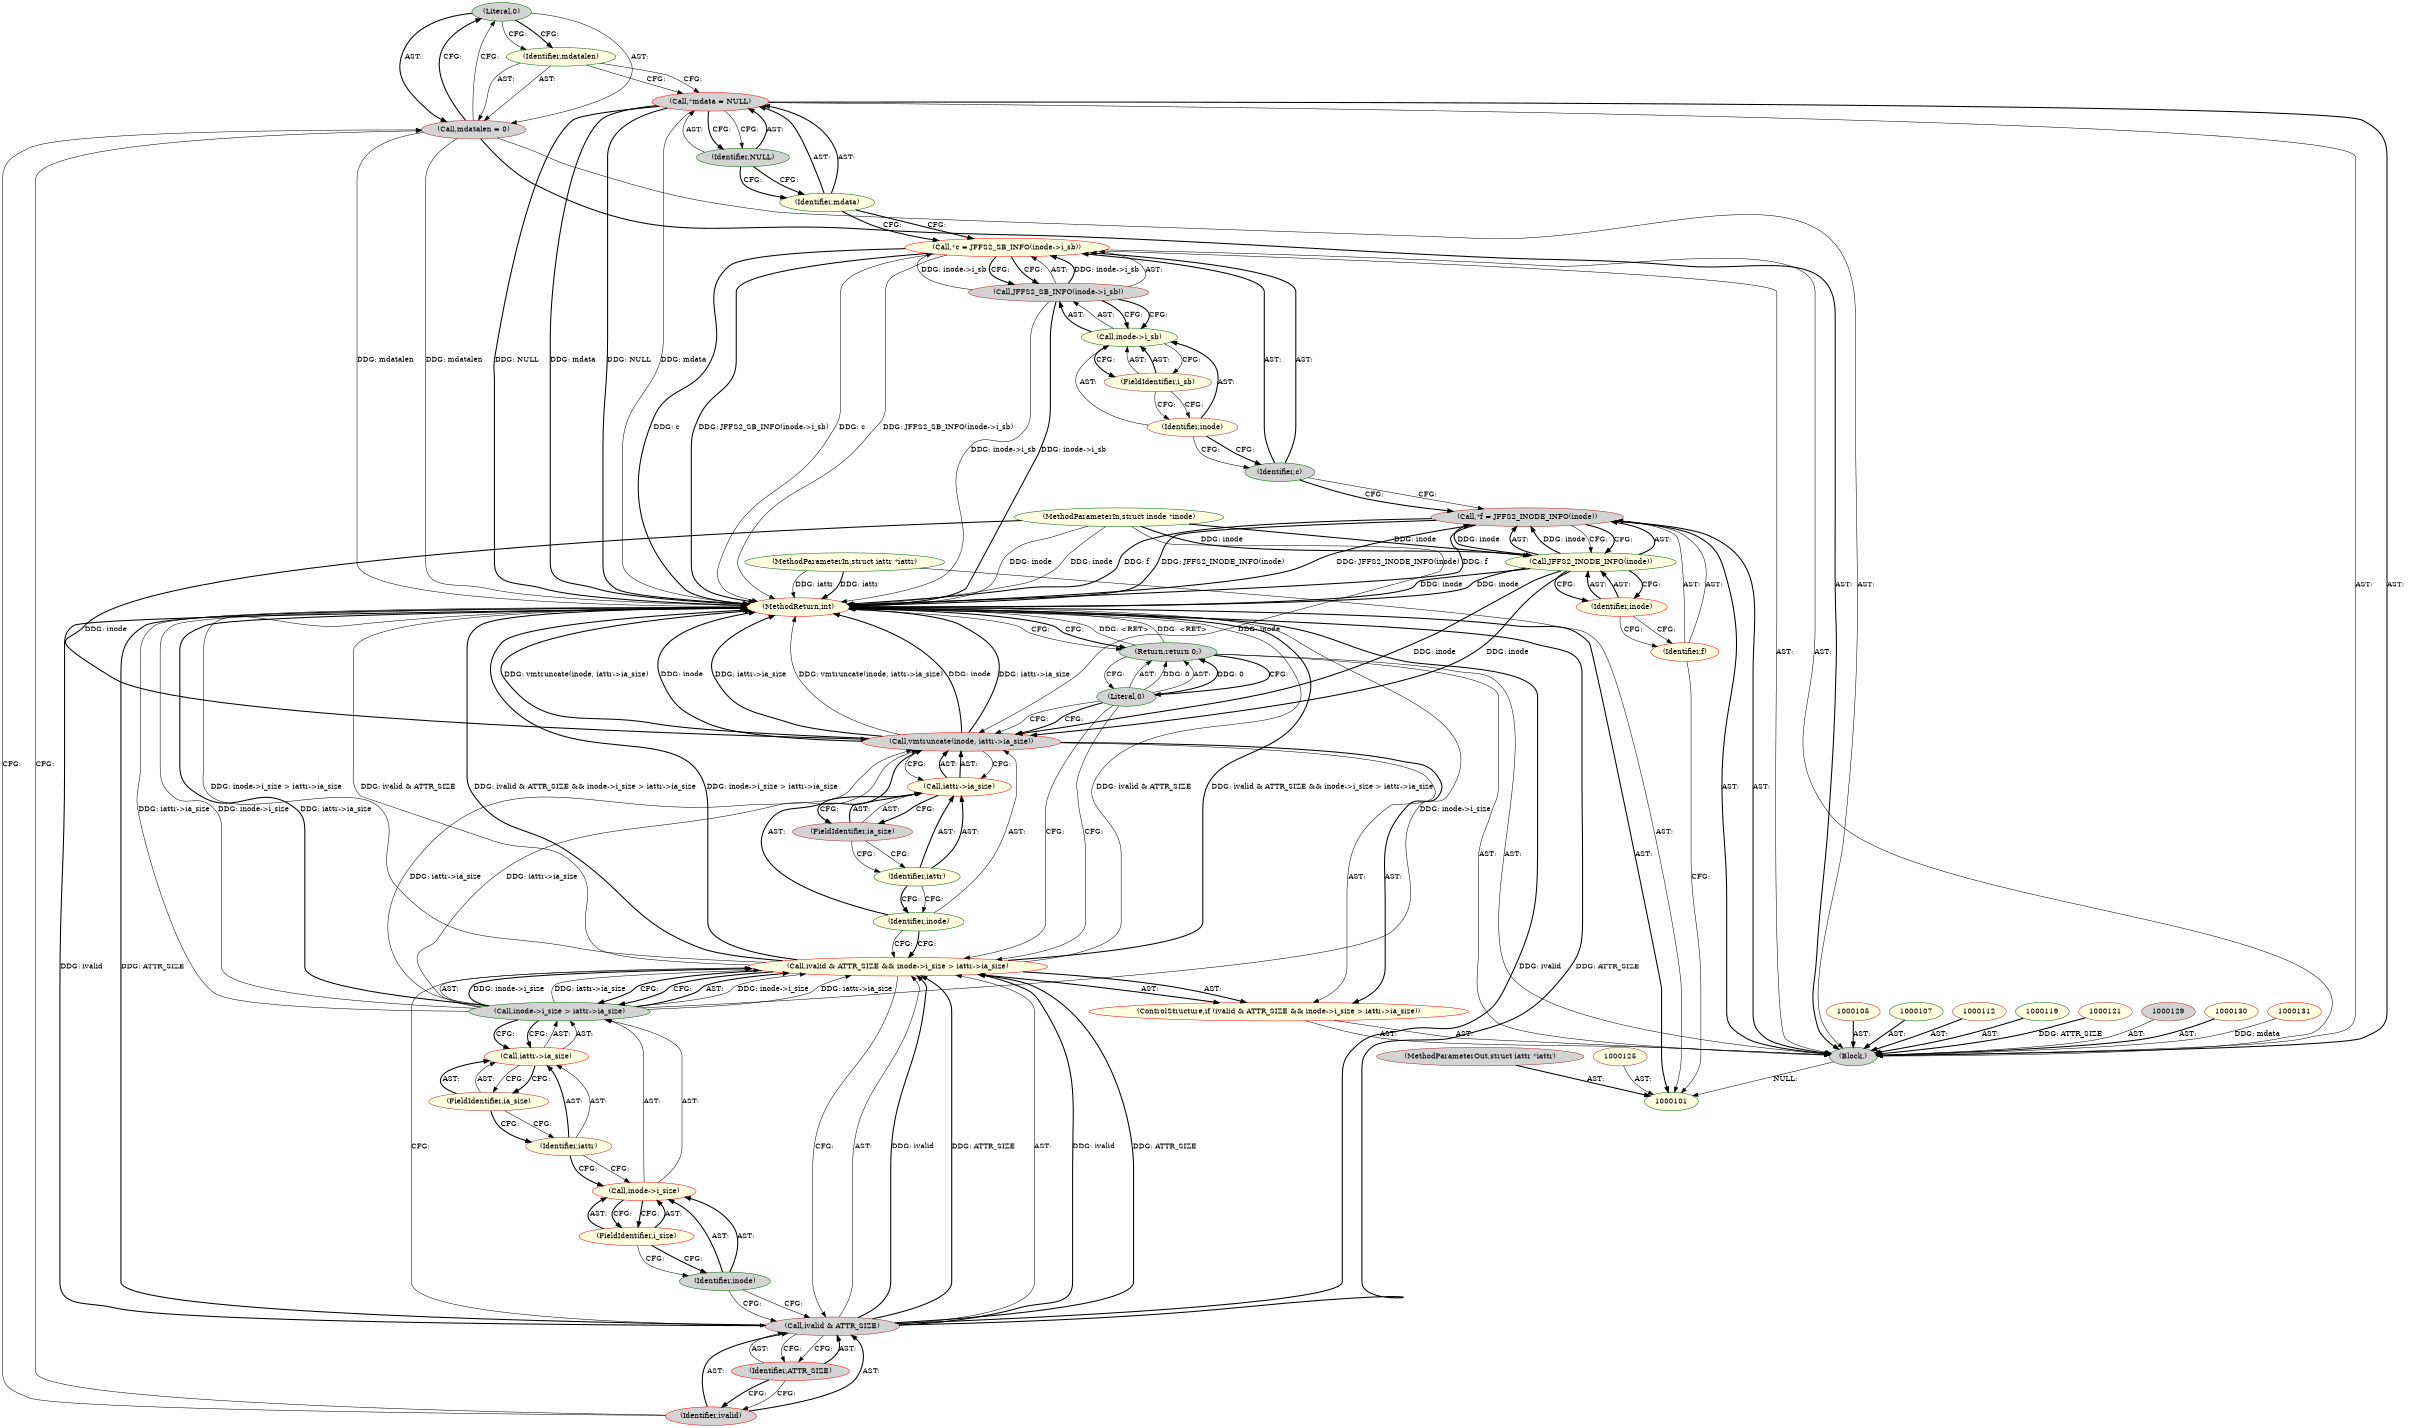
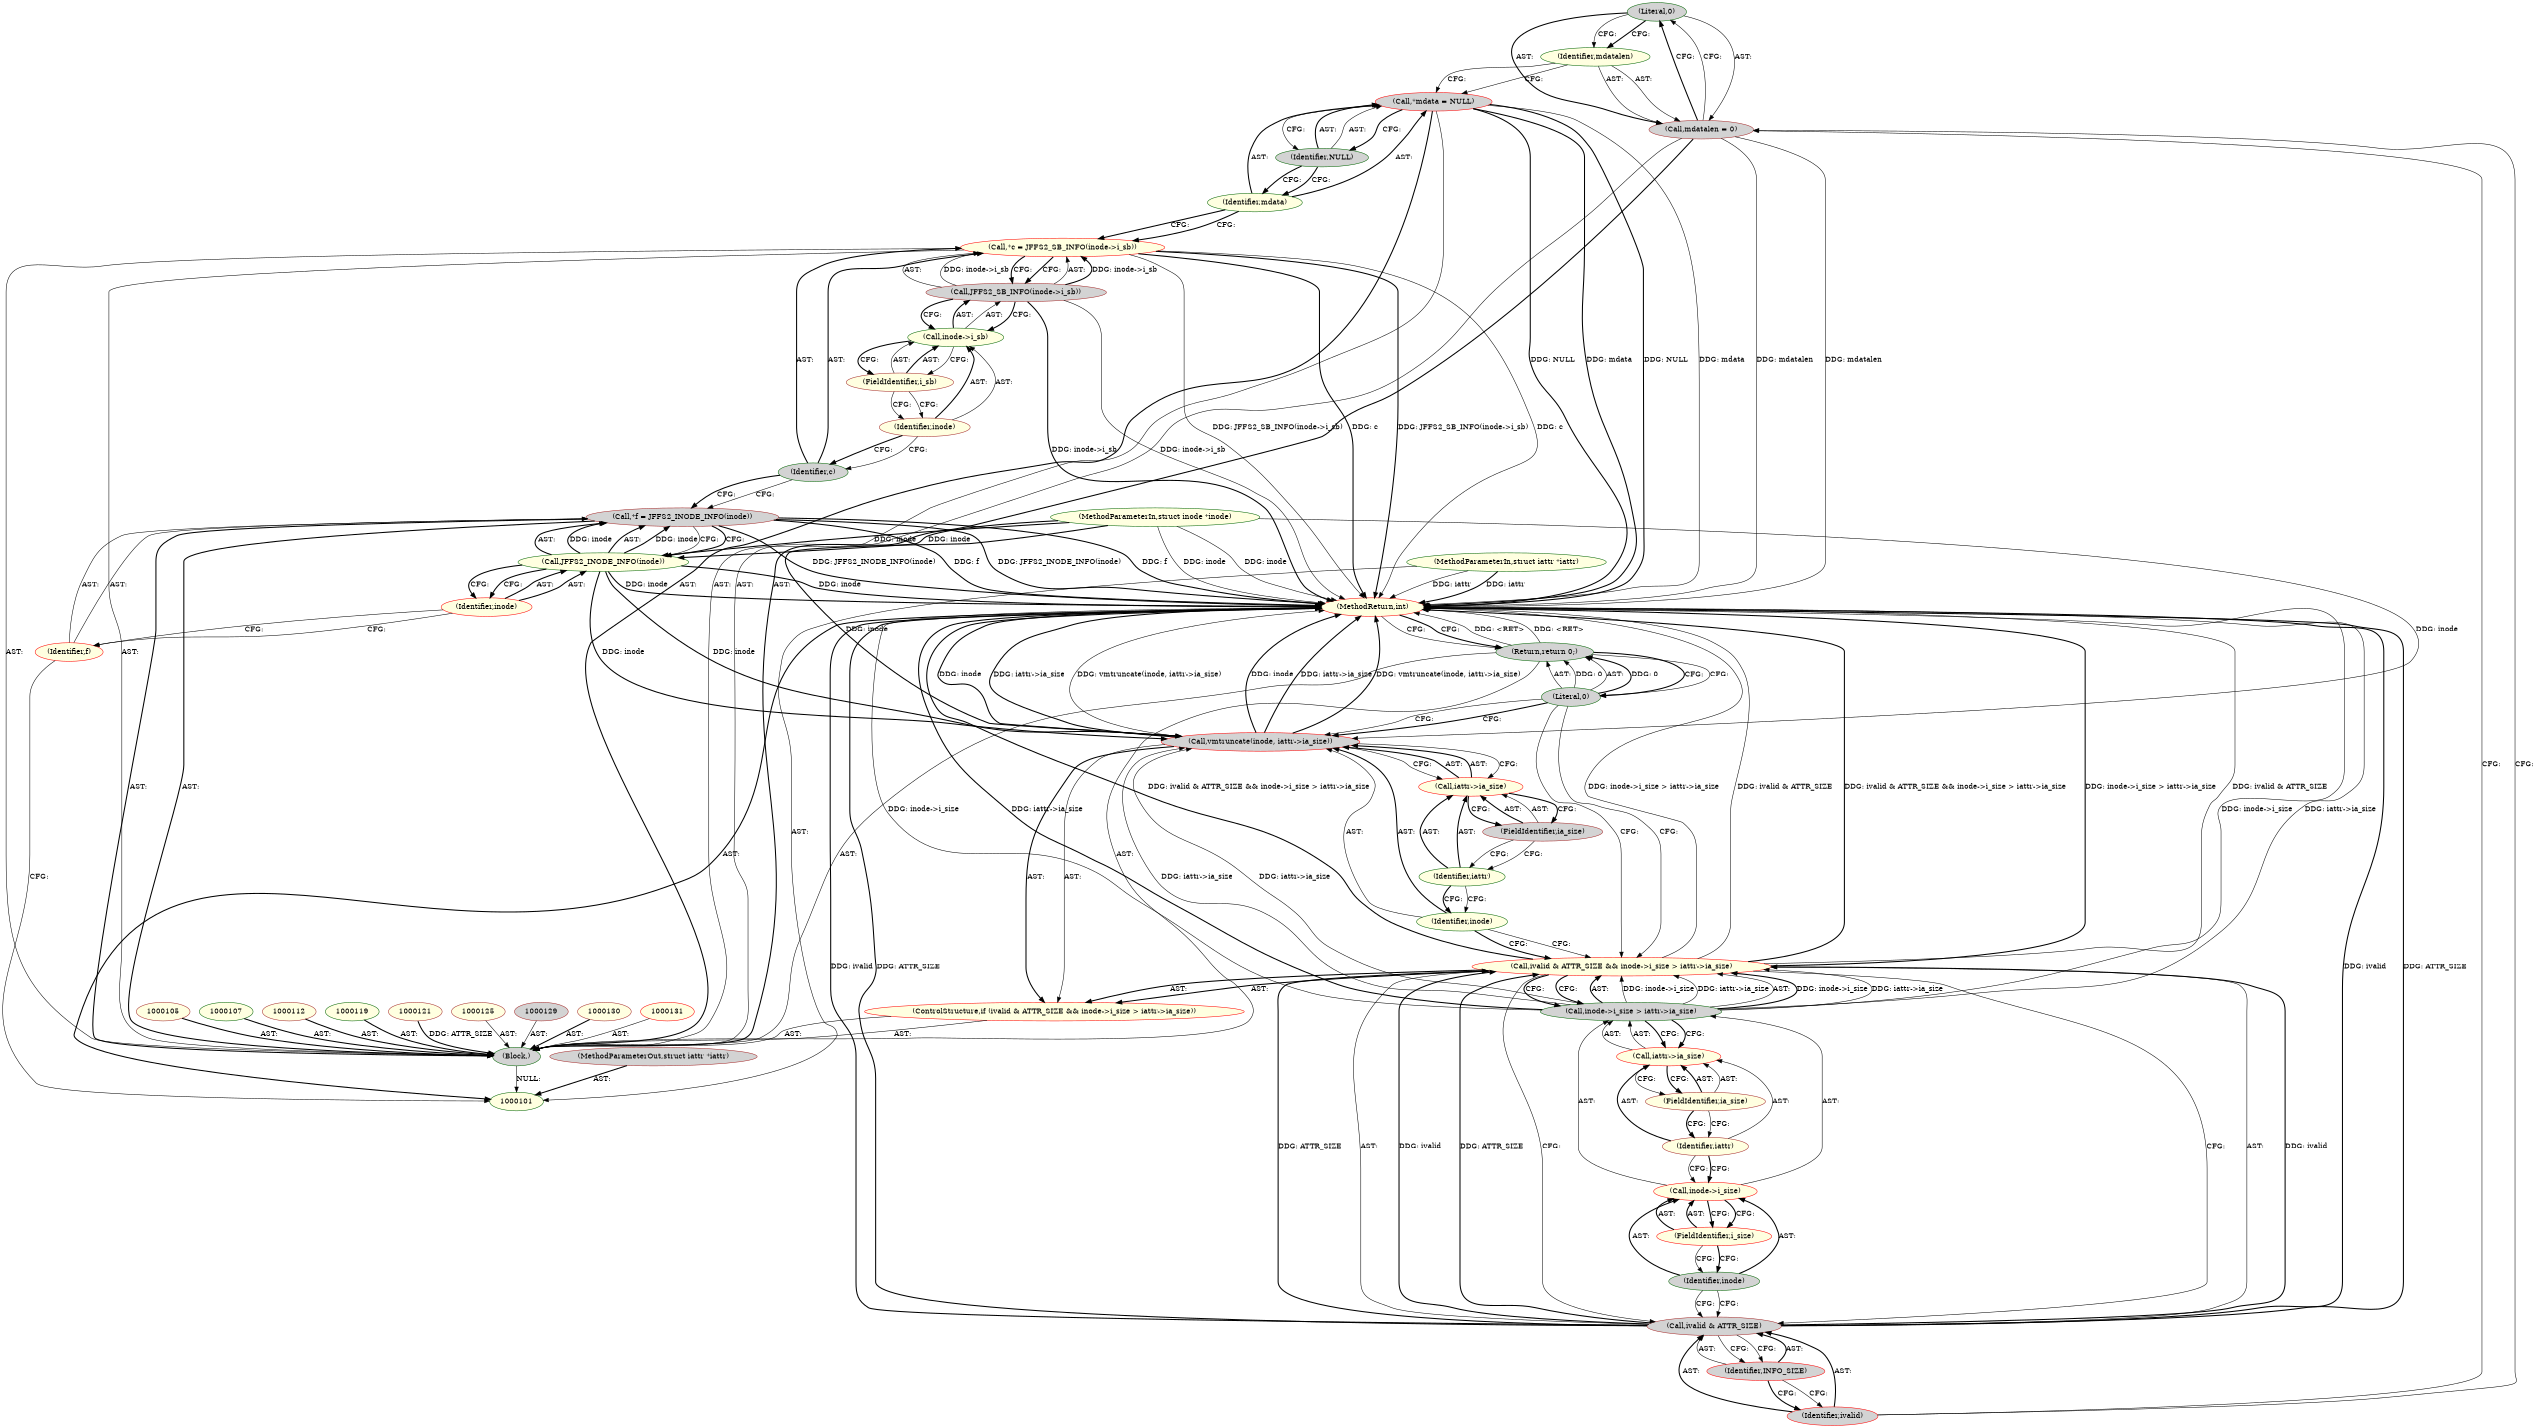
(2257, 1034) -> (622, 1034)
(1633, 1082) -> (496, 1032)
(791, 1371) -> (1766, 1371)
